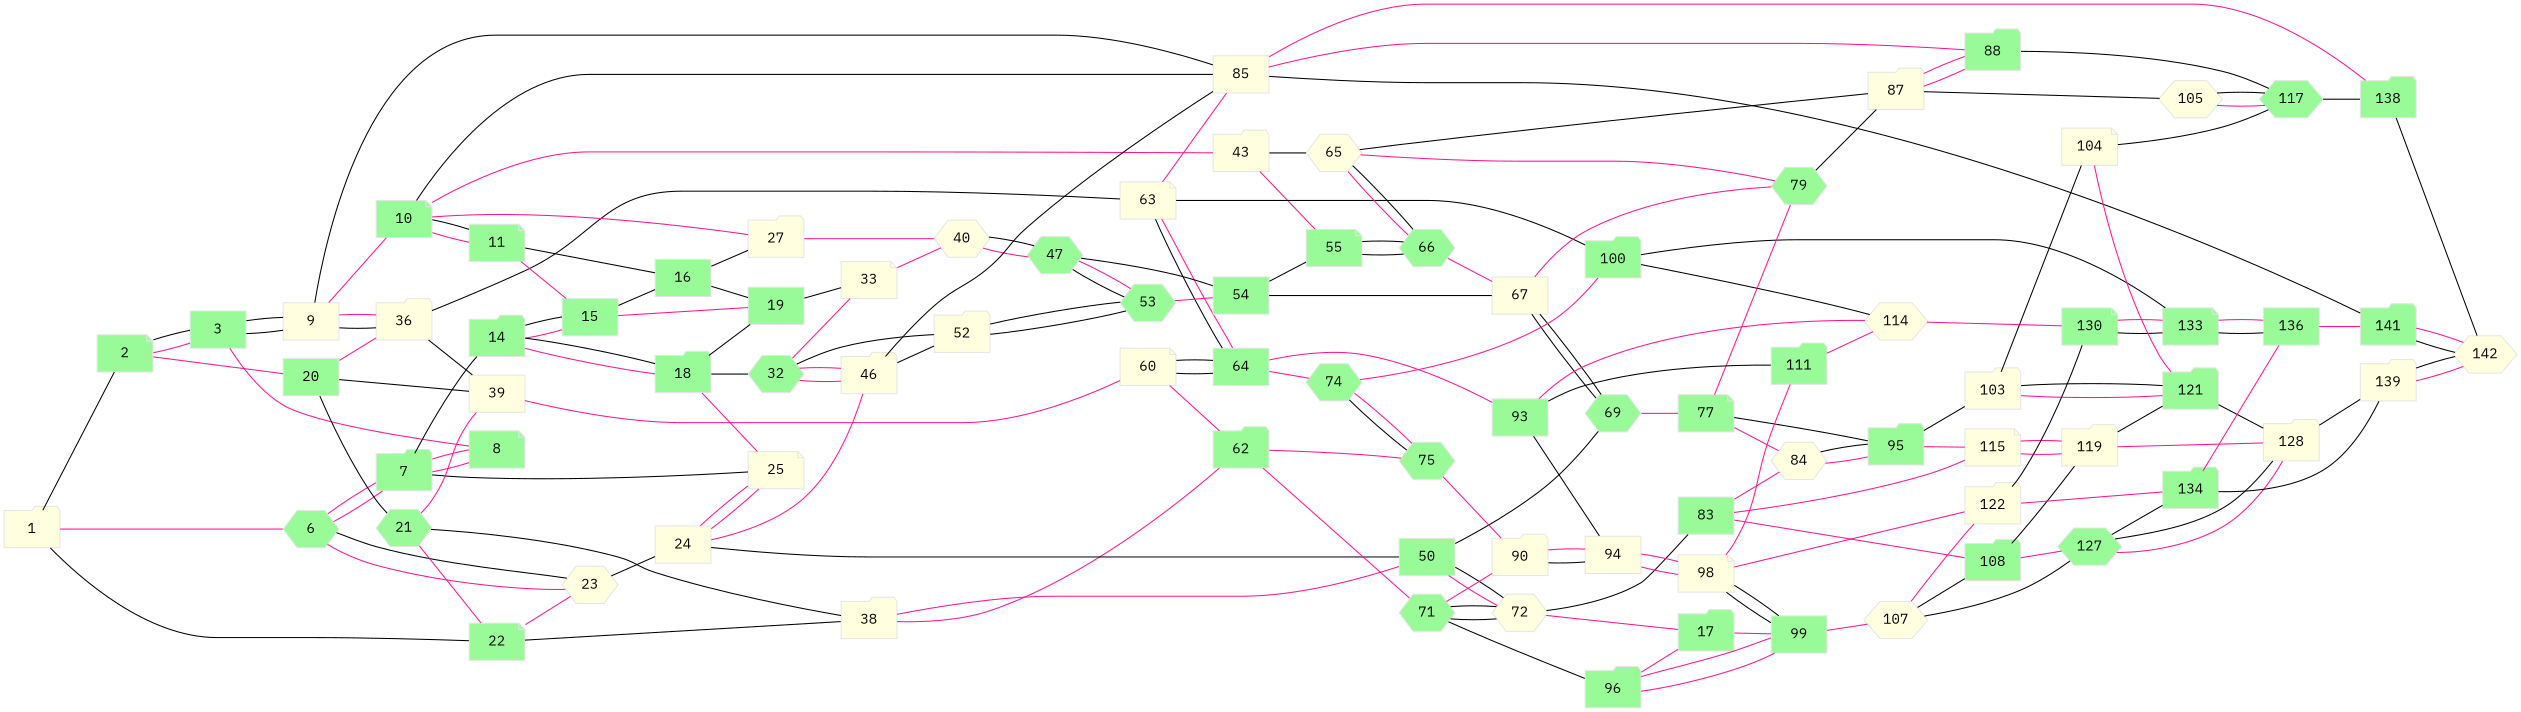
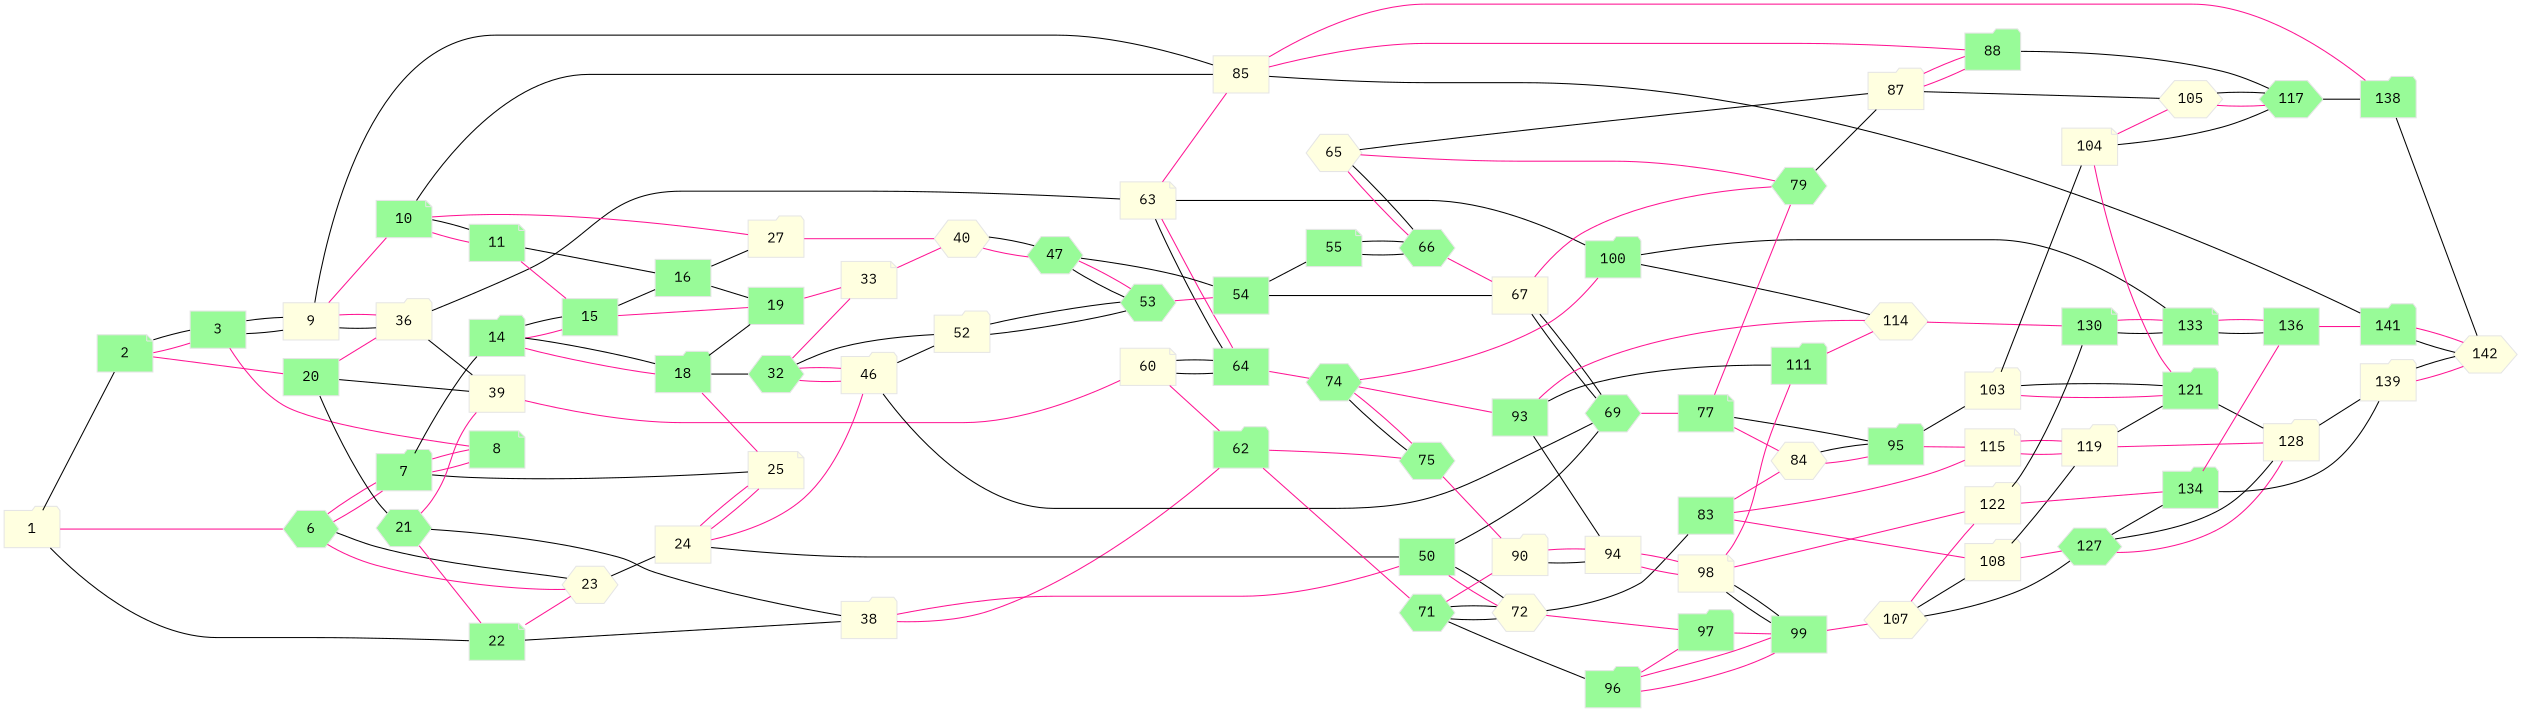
none -> (2143, 122)
(1241, 153) -> none
(1041, 215) -> (1226, 508)
(823, 293) -> (823, 293)
(1384, 359) -> (1425, 400)
(1993, 562) -> (1993, 562)
(1706, 632) -> (1706, 632)
